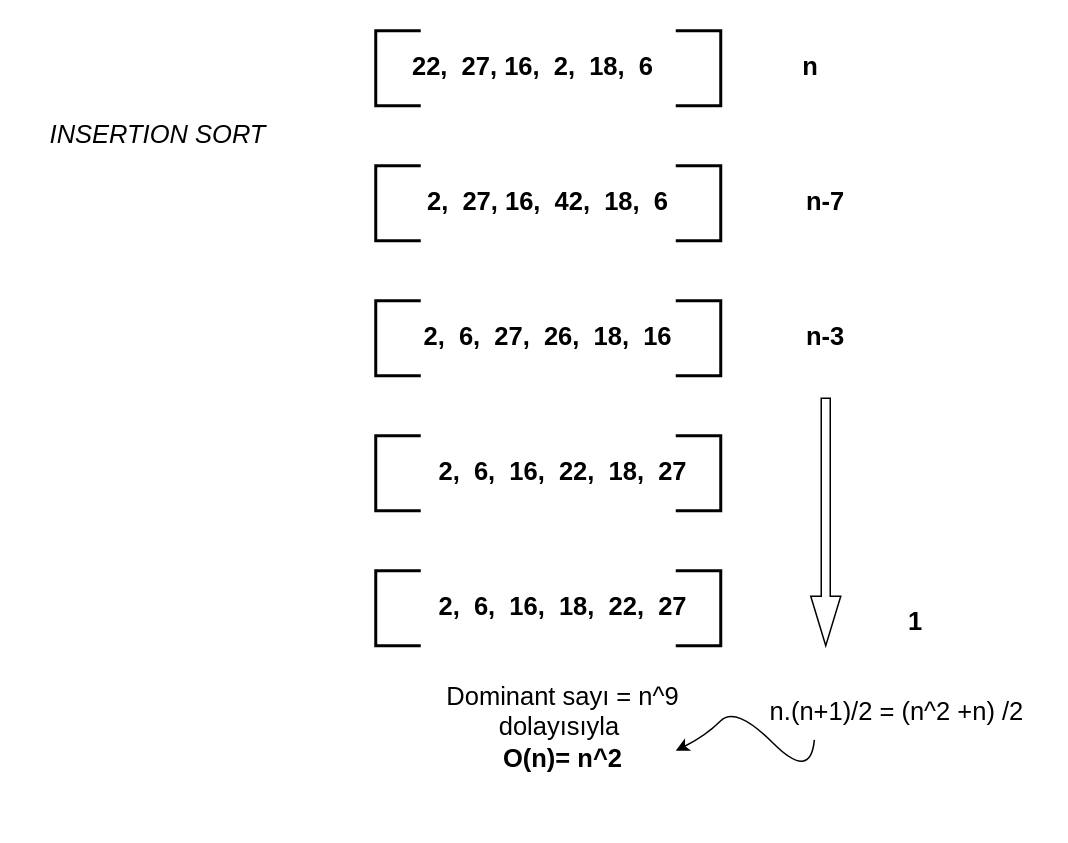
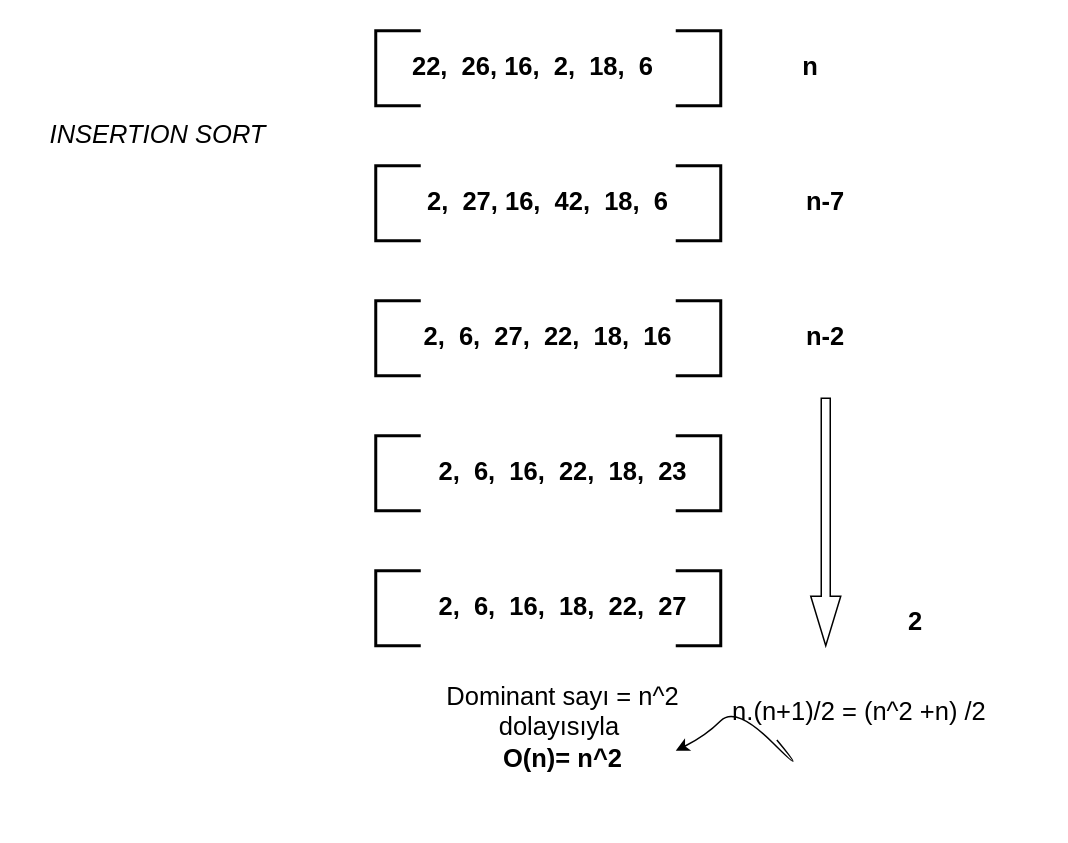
(533, 68) -> (533, 68)
(548, 338) -> (548, 338)
(826, 338) -> (826, 338)
(563, 473) -> (563, 473)
(916, 623) -> (916, 623)
(901, 713) -> (863, 713)
(563, 728) -> (563, 728)
